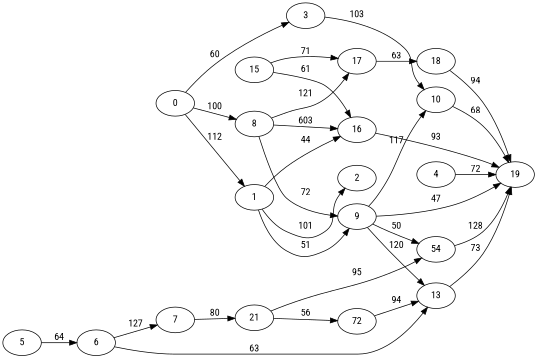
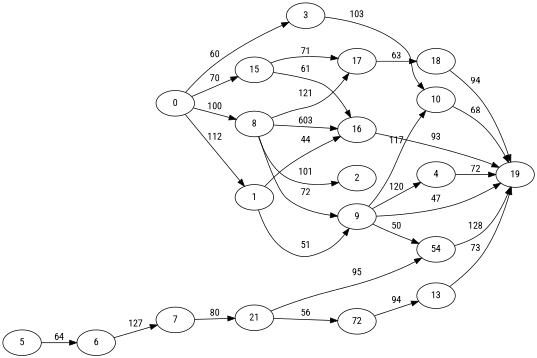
none -> (211, 88)
(310, 238) -> (285, 176)
(393, 254) -> (393, 197)
(276, 354) -> none
